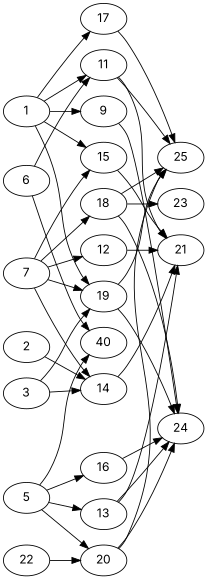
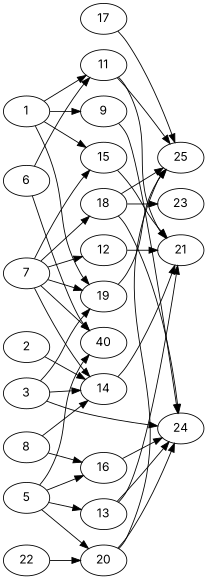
(60, 67) -> none
none -> (62, 305)
(148, 355) -> (97, 416)
none -> (27, 447)
